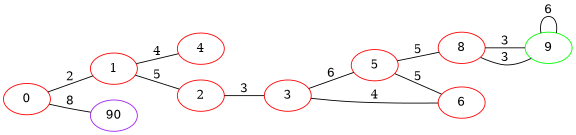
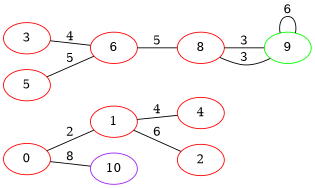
(418, 57) -> (157, 48)
(157, 75) -> (157, 133)
(331, 80) -> none
(244, 96) -> none
(114, 116) -> (114, 169)
